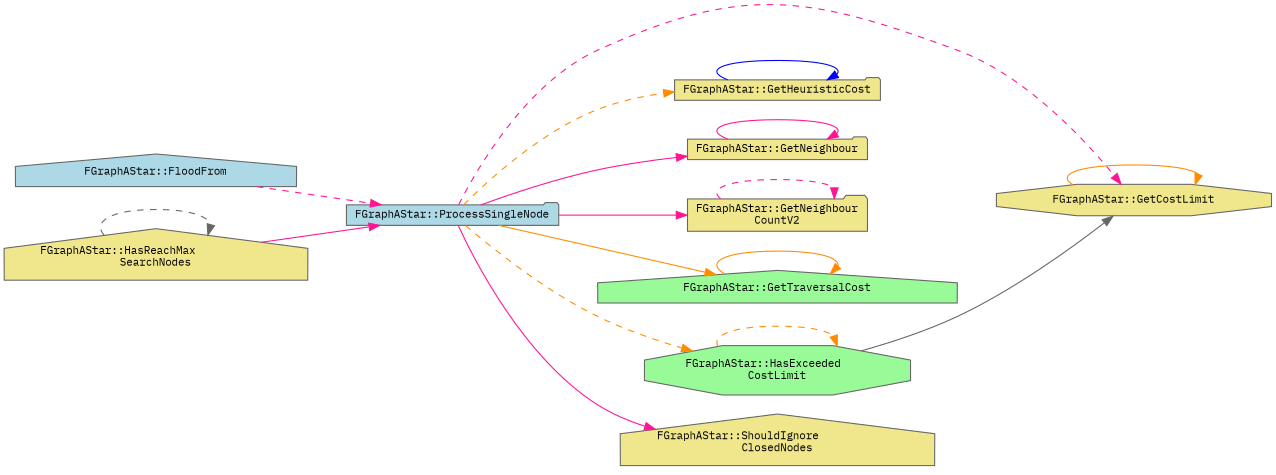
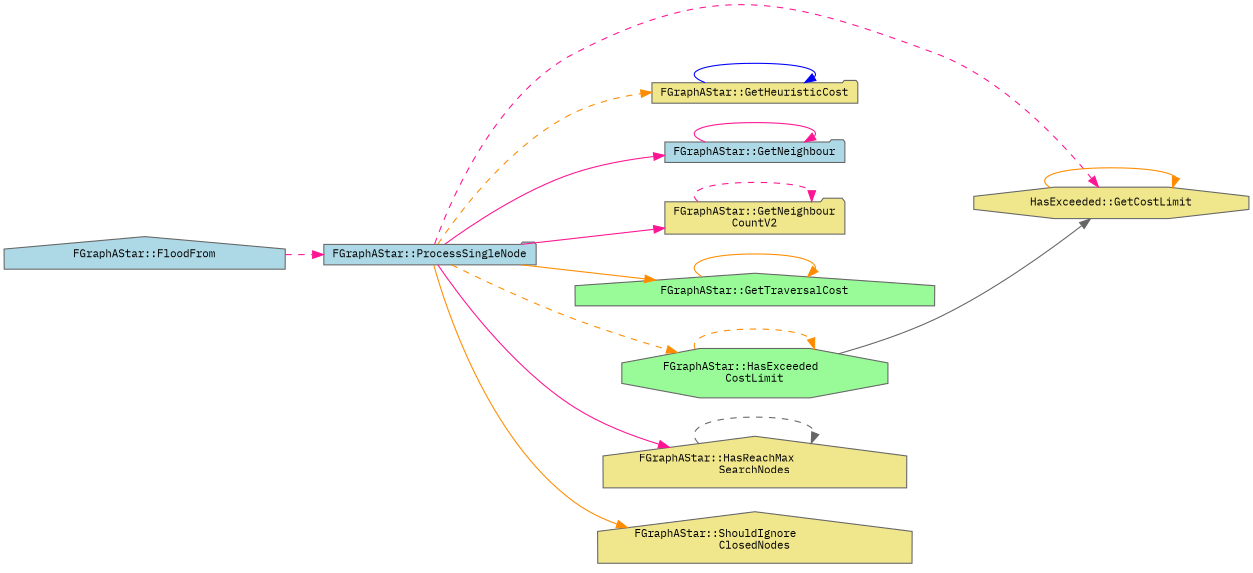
(777, 149) -> (755, 152)
(1134, 200) -> (1111, 203)
(315, 235) -> (533, 375)
(532, 345) -> (498, 415)
